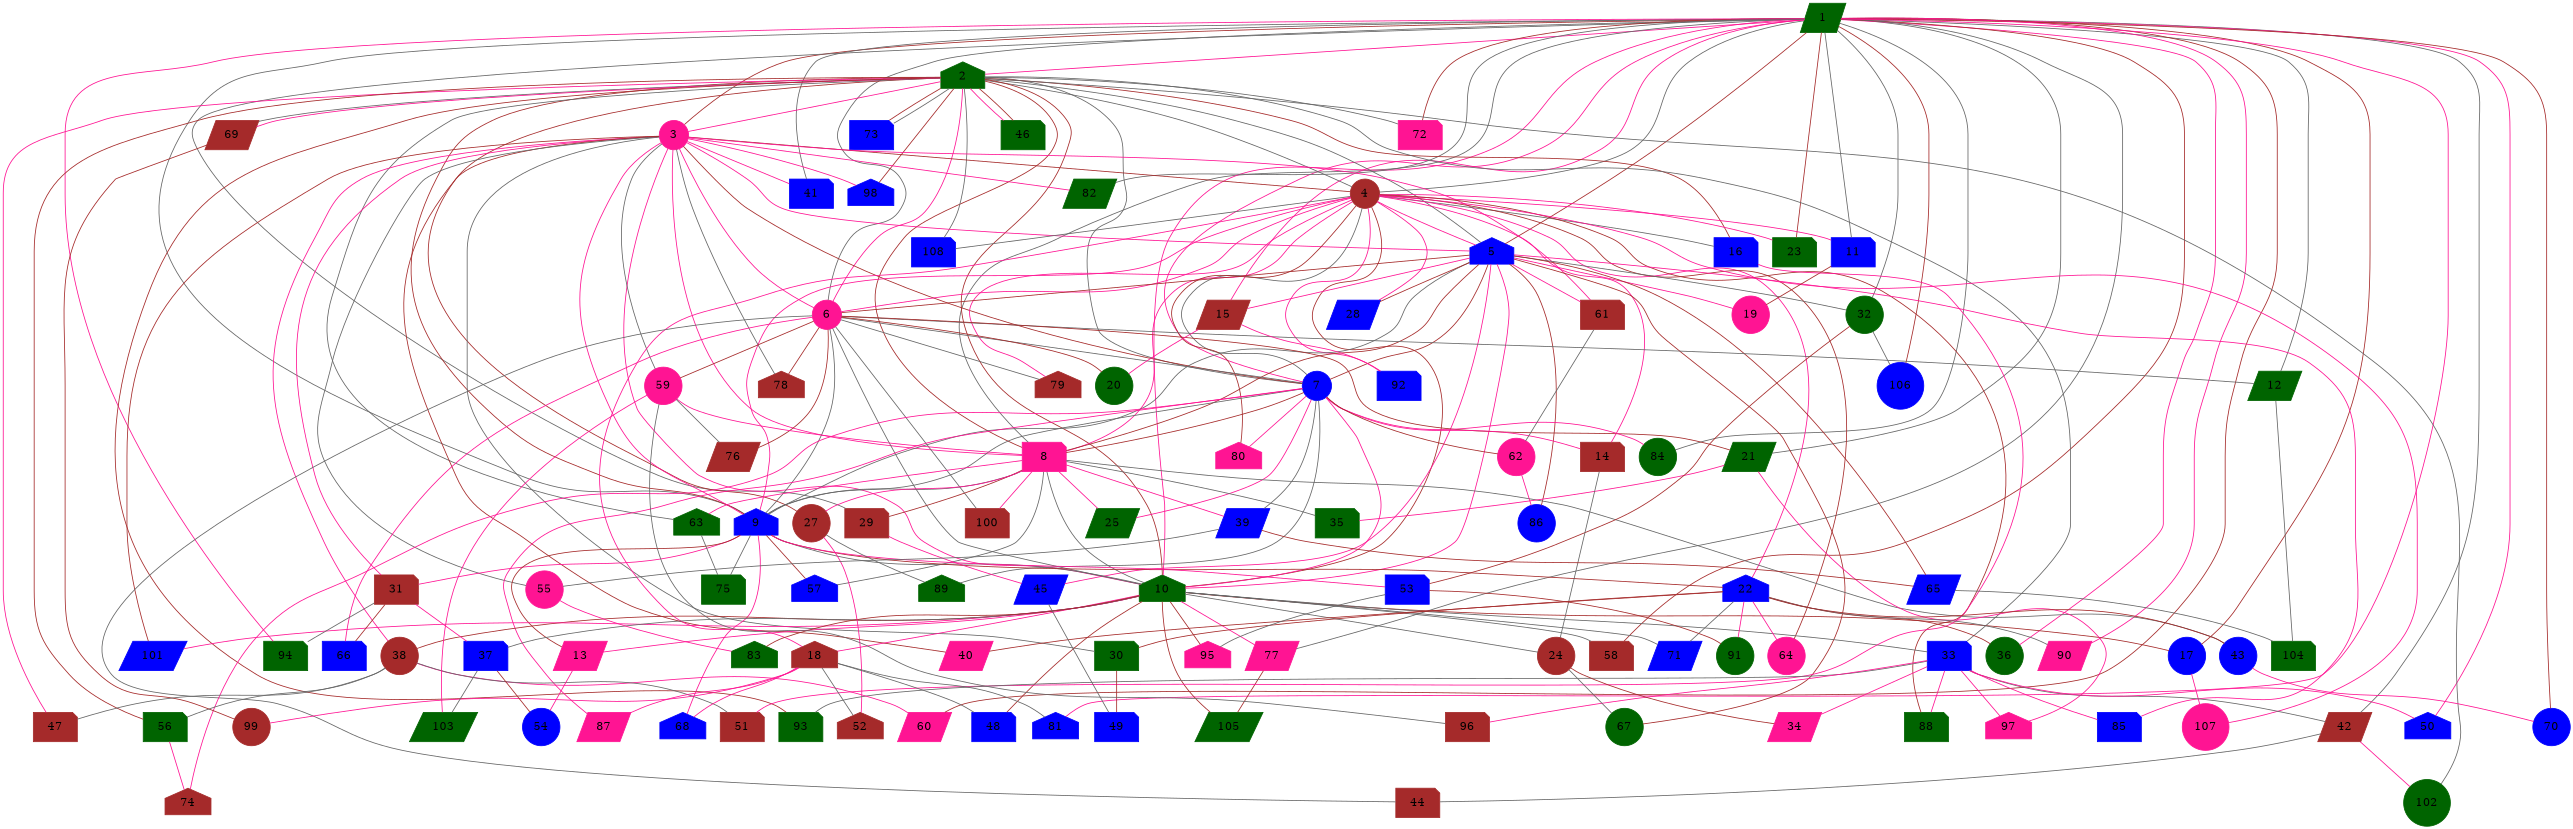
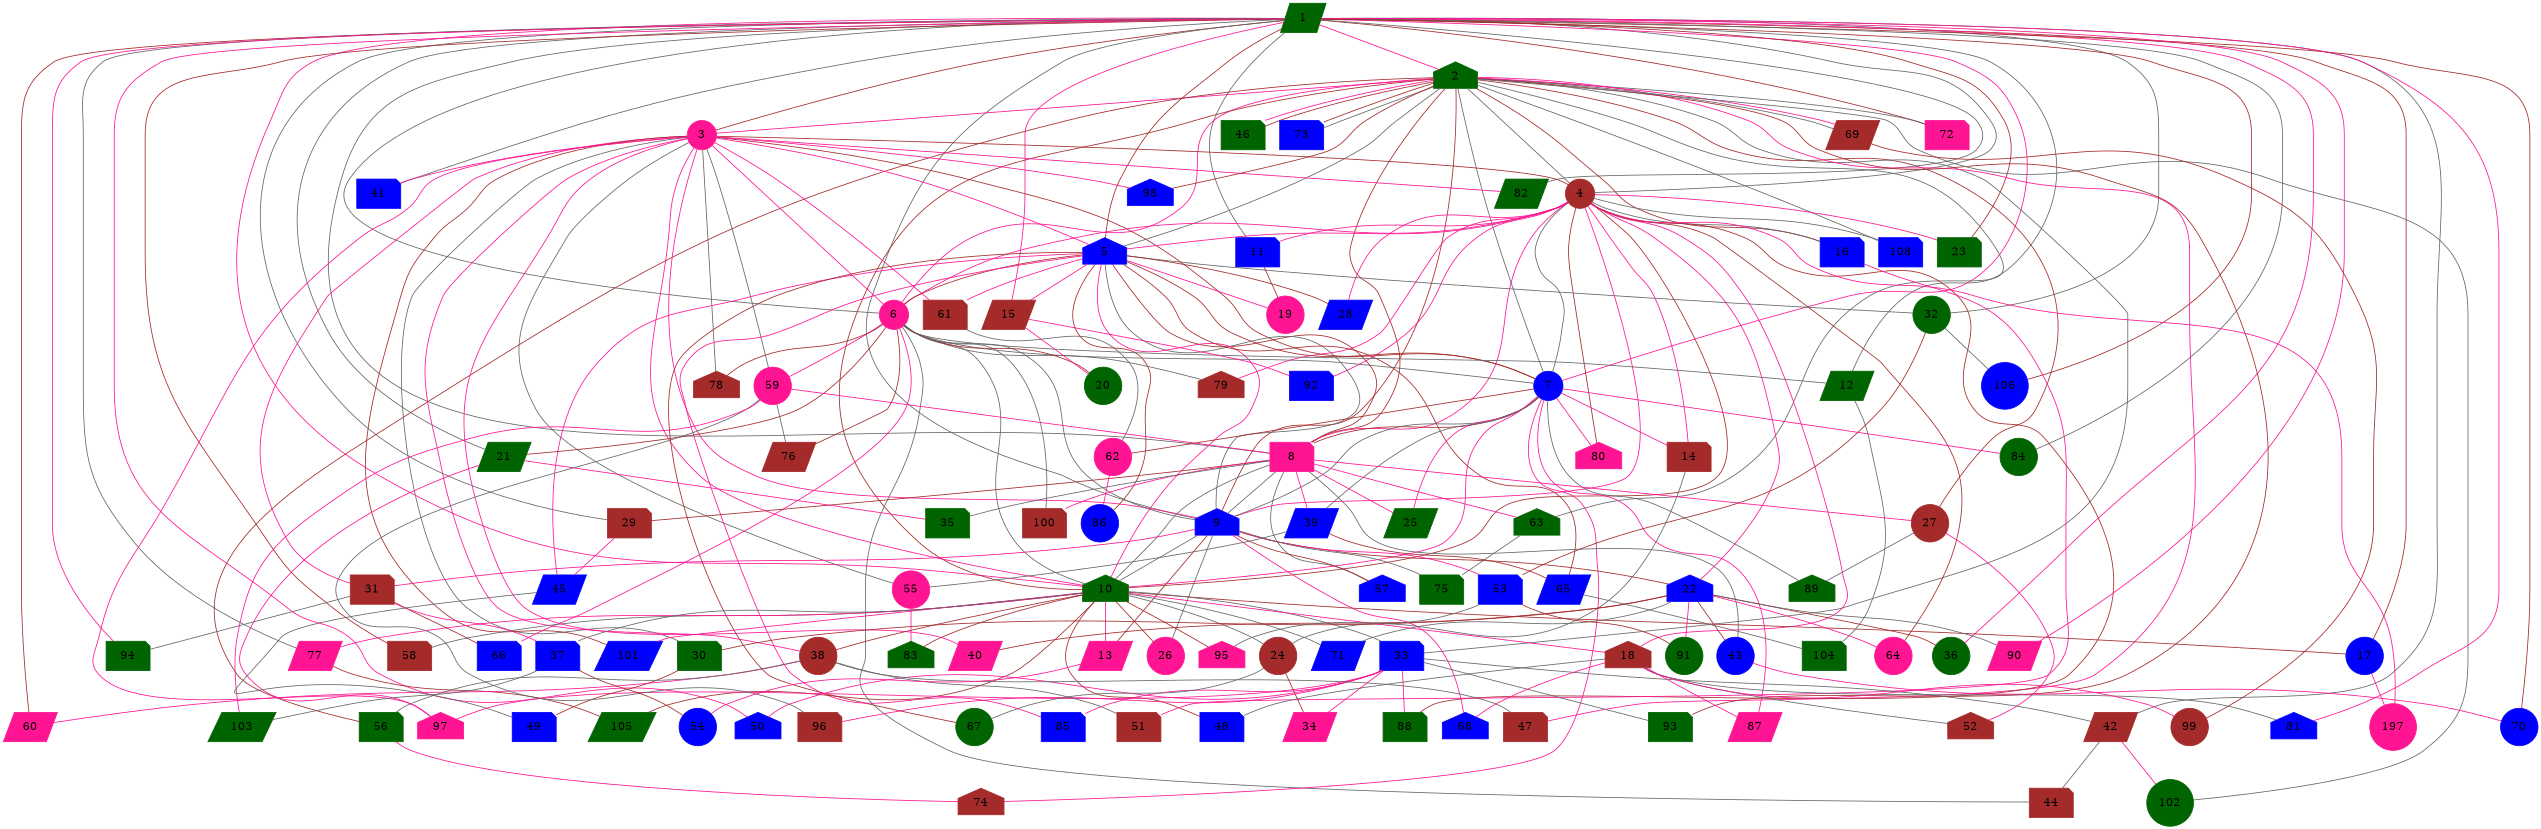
(747, 350) -> (836, 352)
(741, 398) -> (202, 436)
(458, 481) -> (490, 545)
none -> (1166, 656)
(2206, 727) -> (2393, 727)
